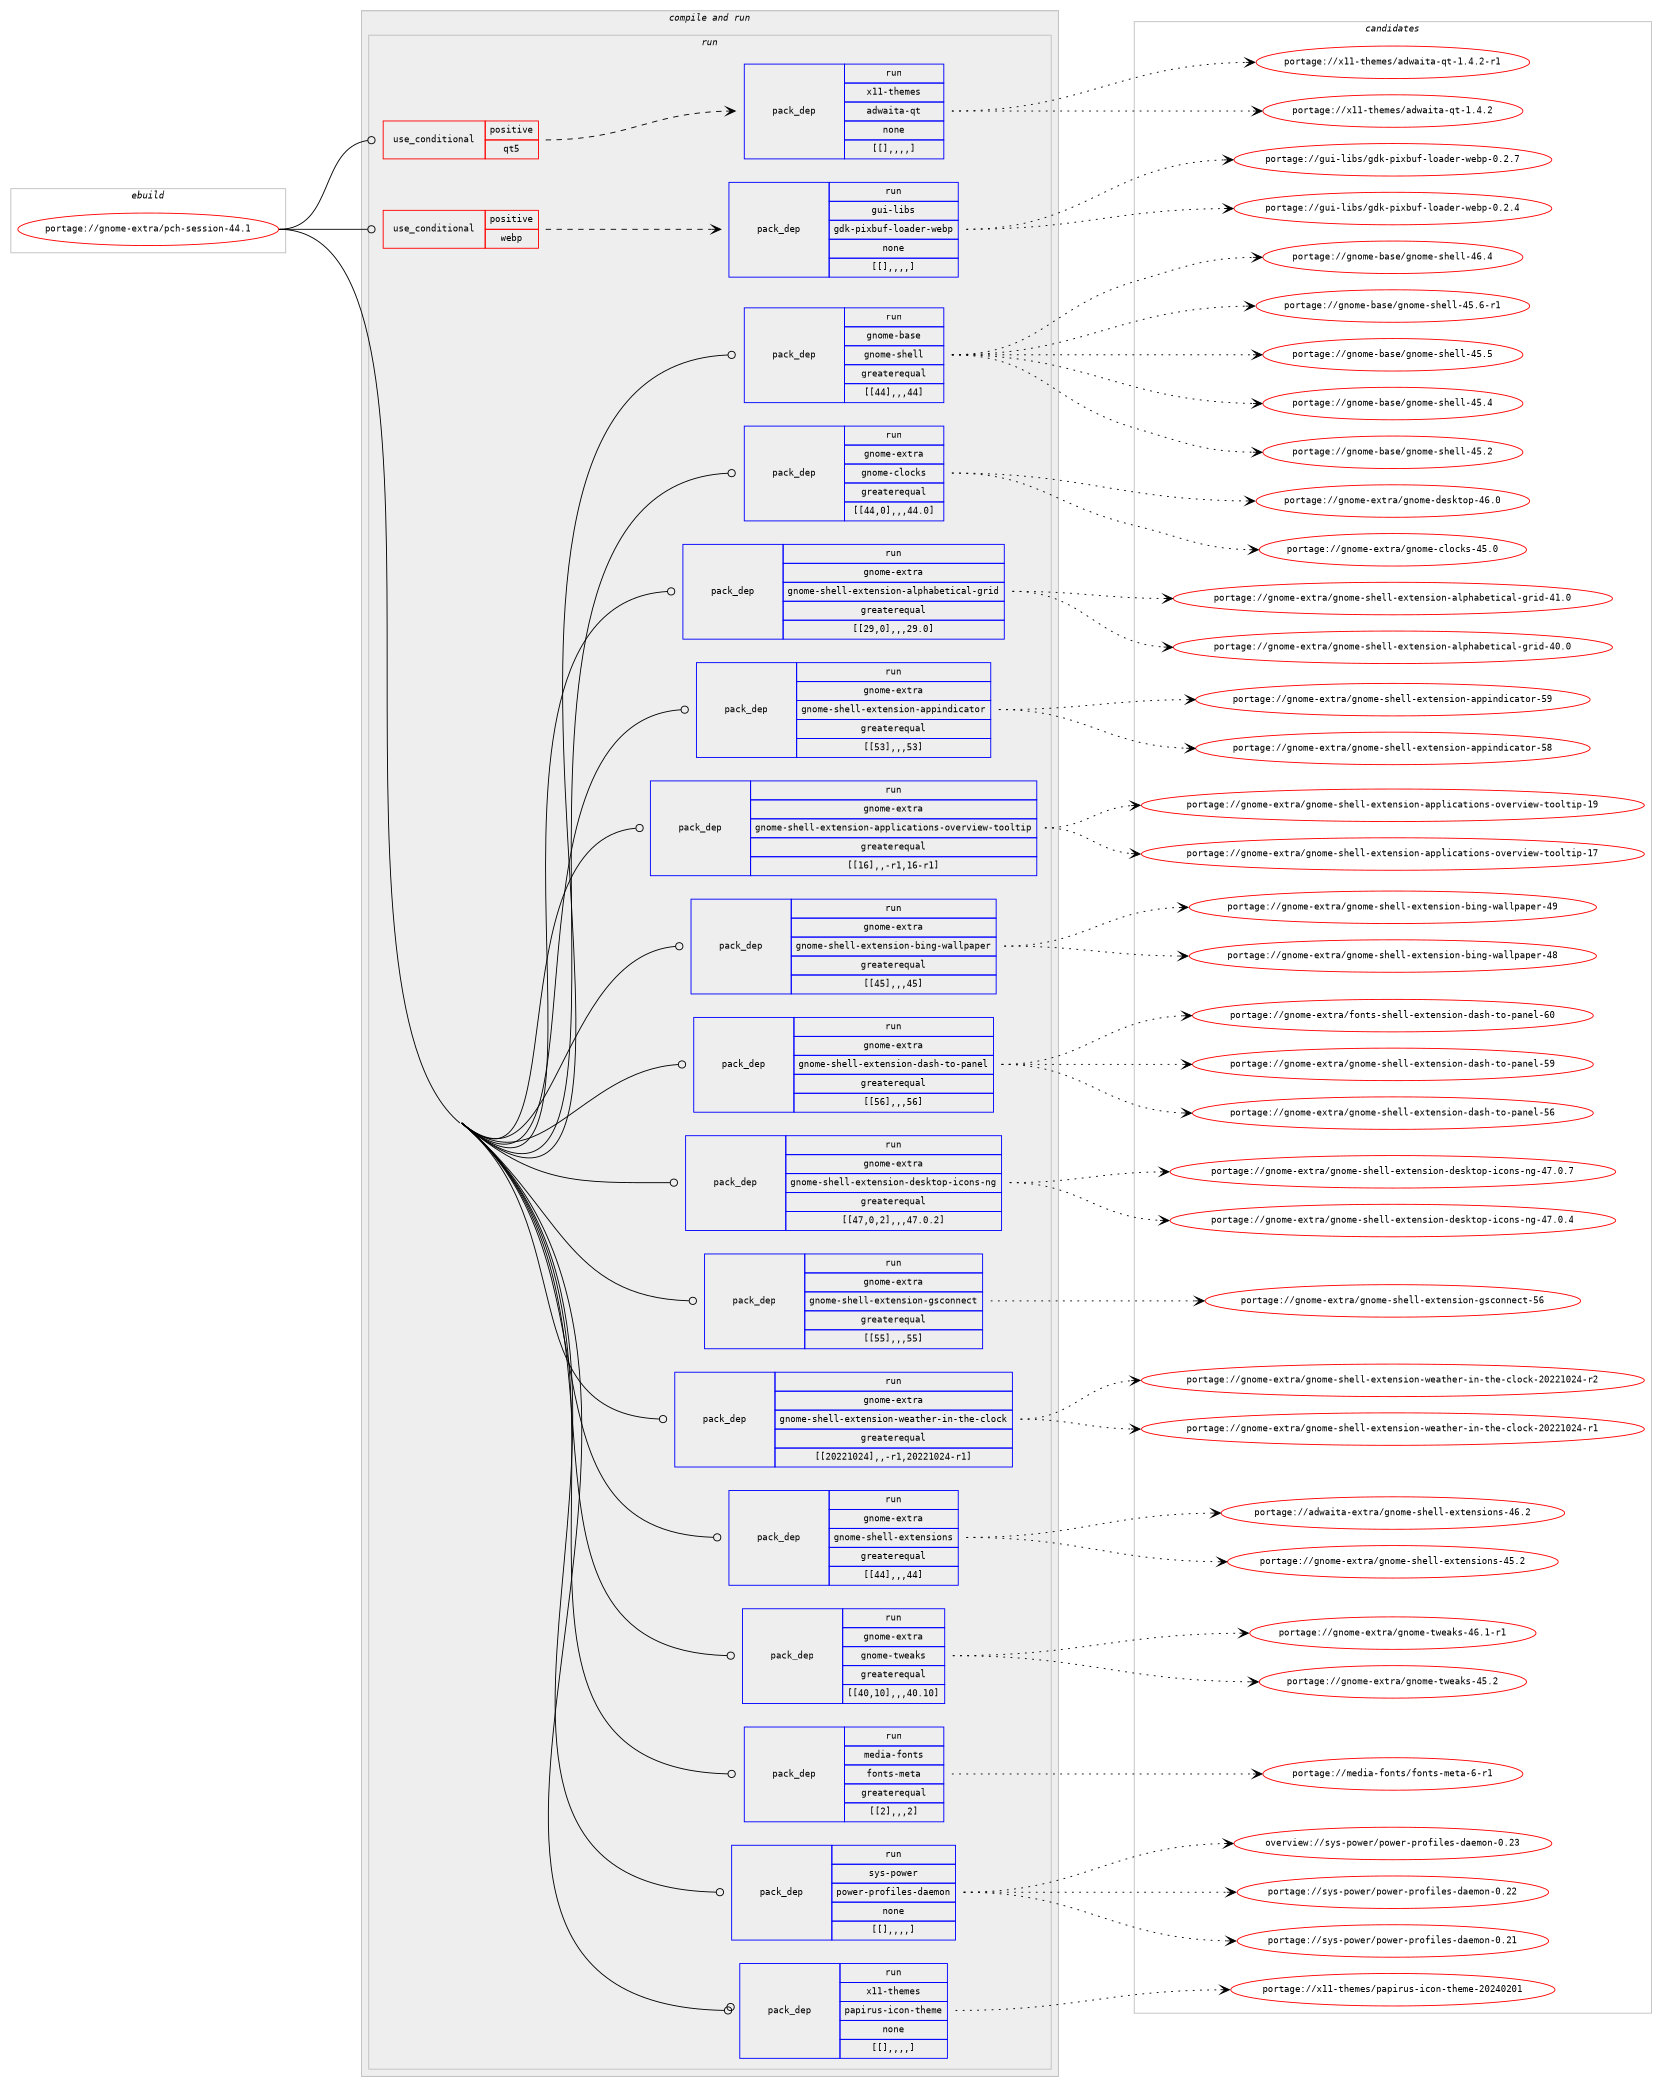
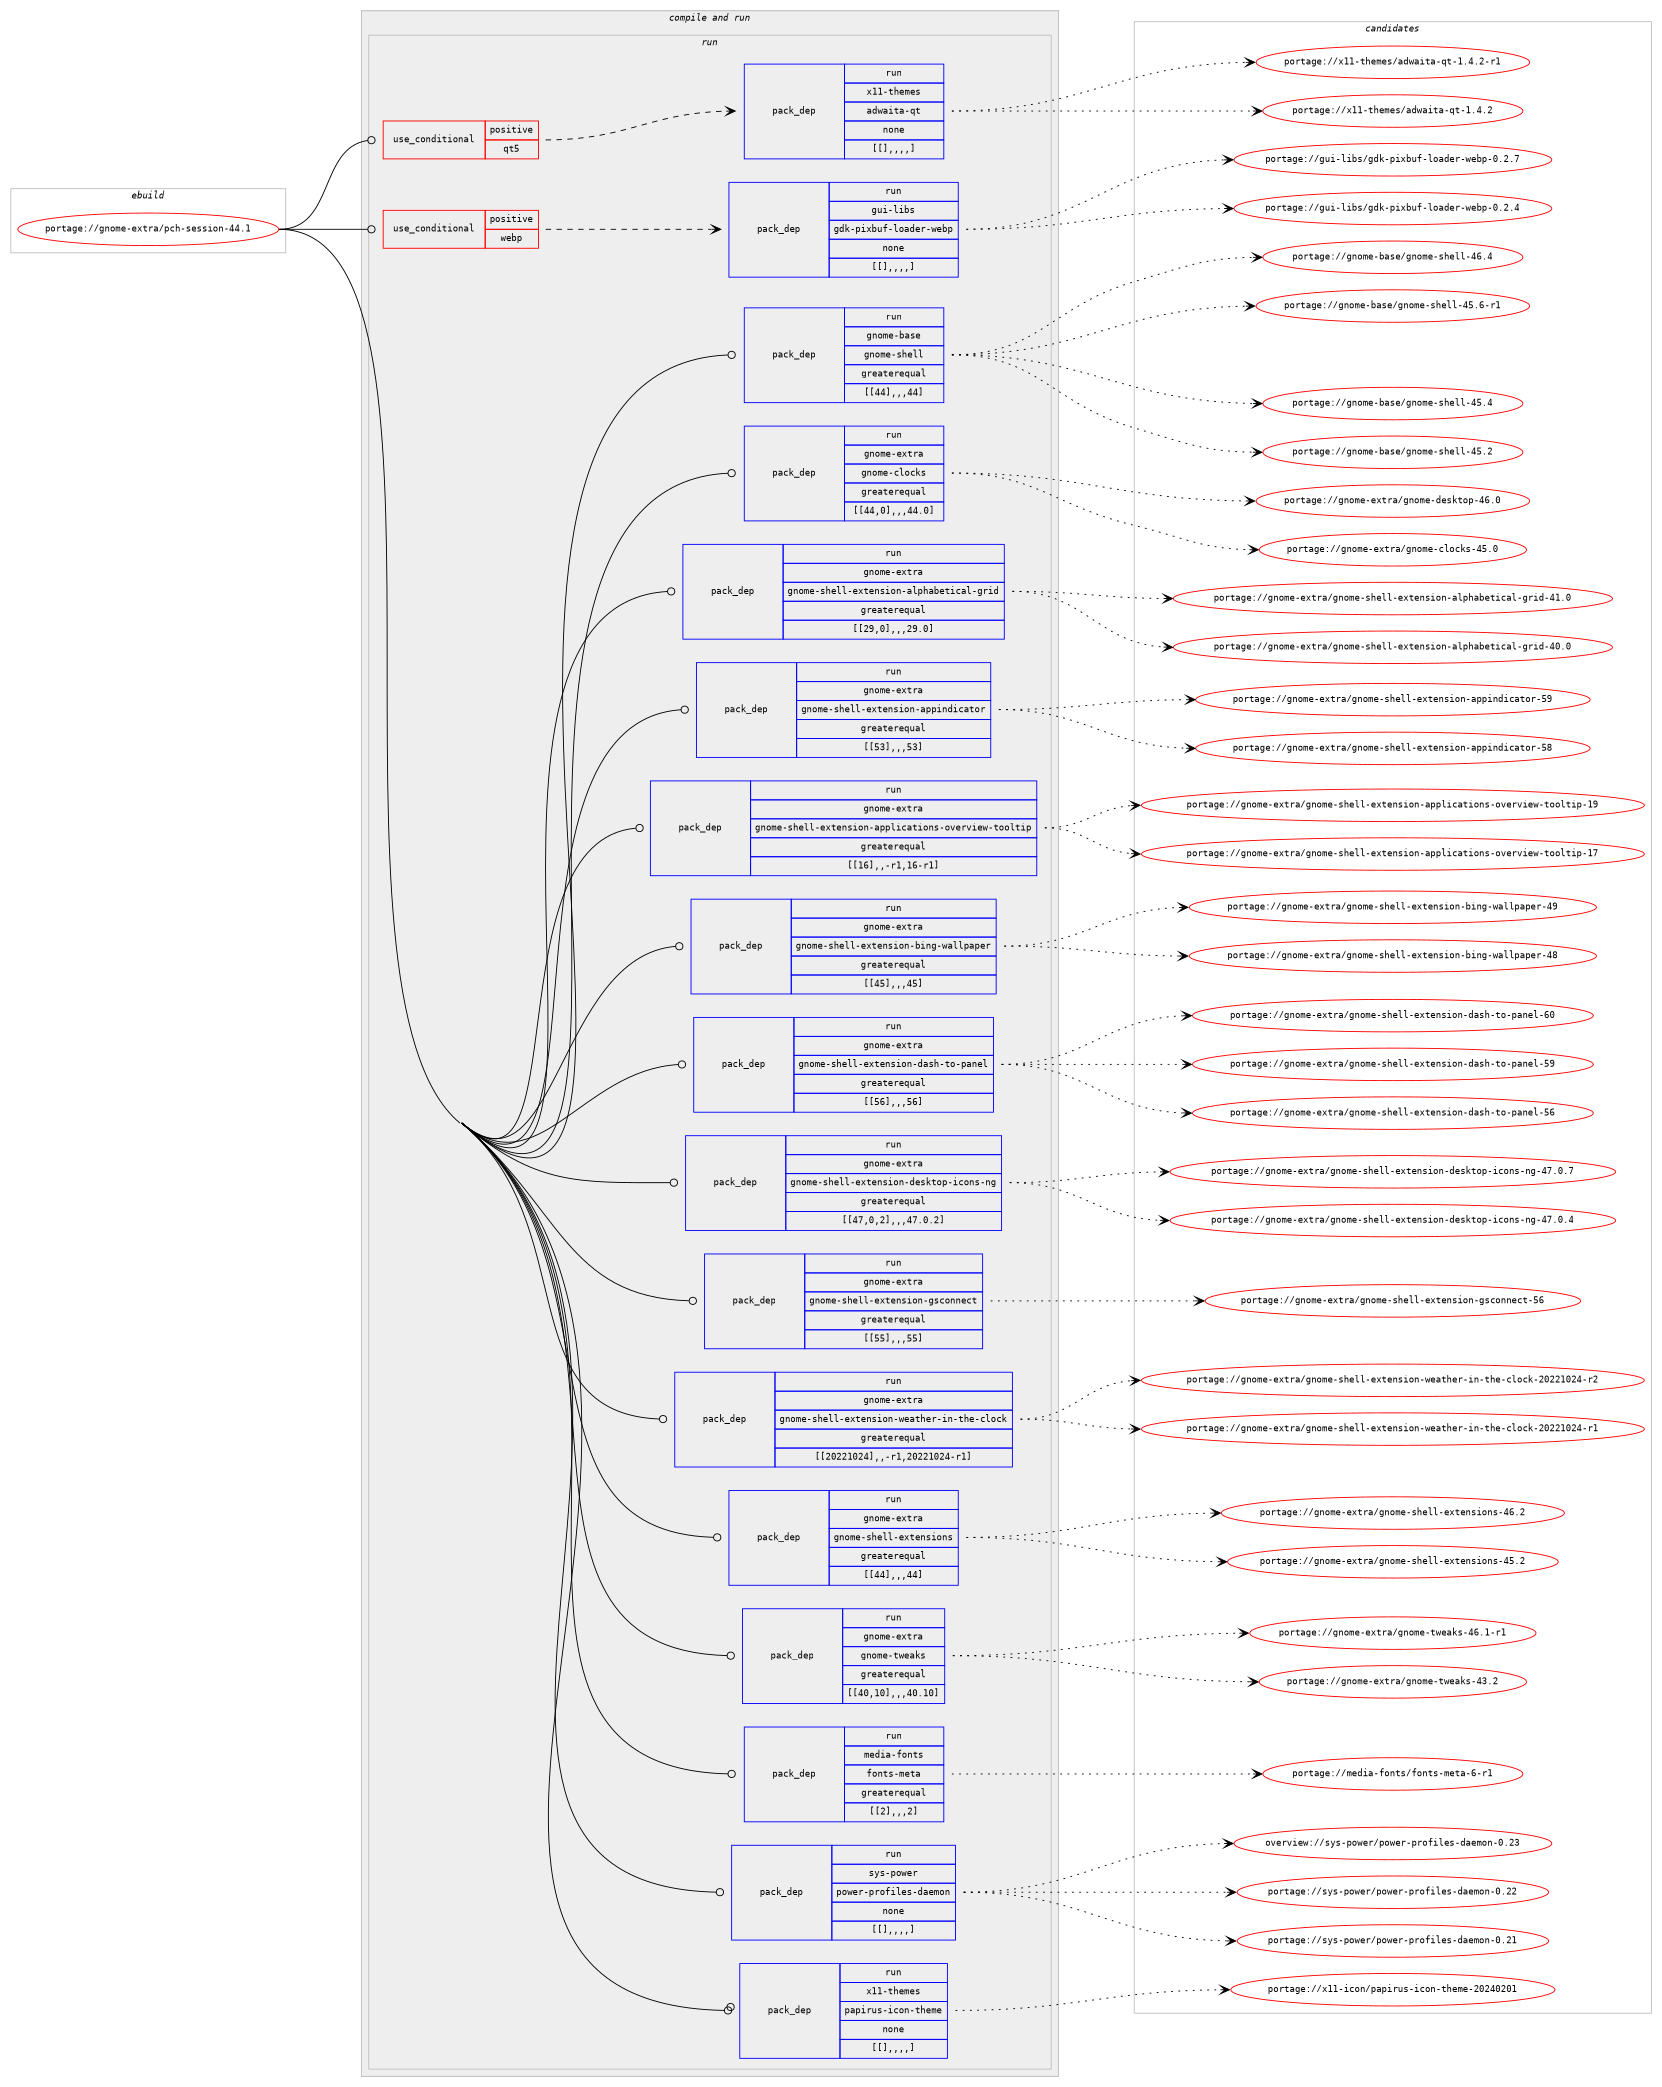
(1393, 355) -> none
(1393, 1016) -> (1393, 1016)
(1393, 1513) -> (1393, 1513)
(1393, 1682) -> (1393, 1682)
(1393, 1990) -> (1393, 1990)
